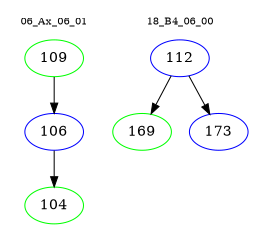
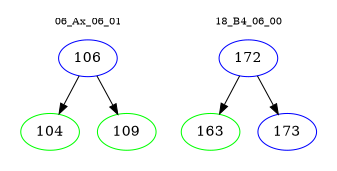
(180, 58) -> (248, 58)
(54, 90) -> (105, 90)
(142, 132) -> (211, 132)
